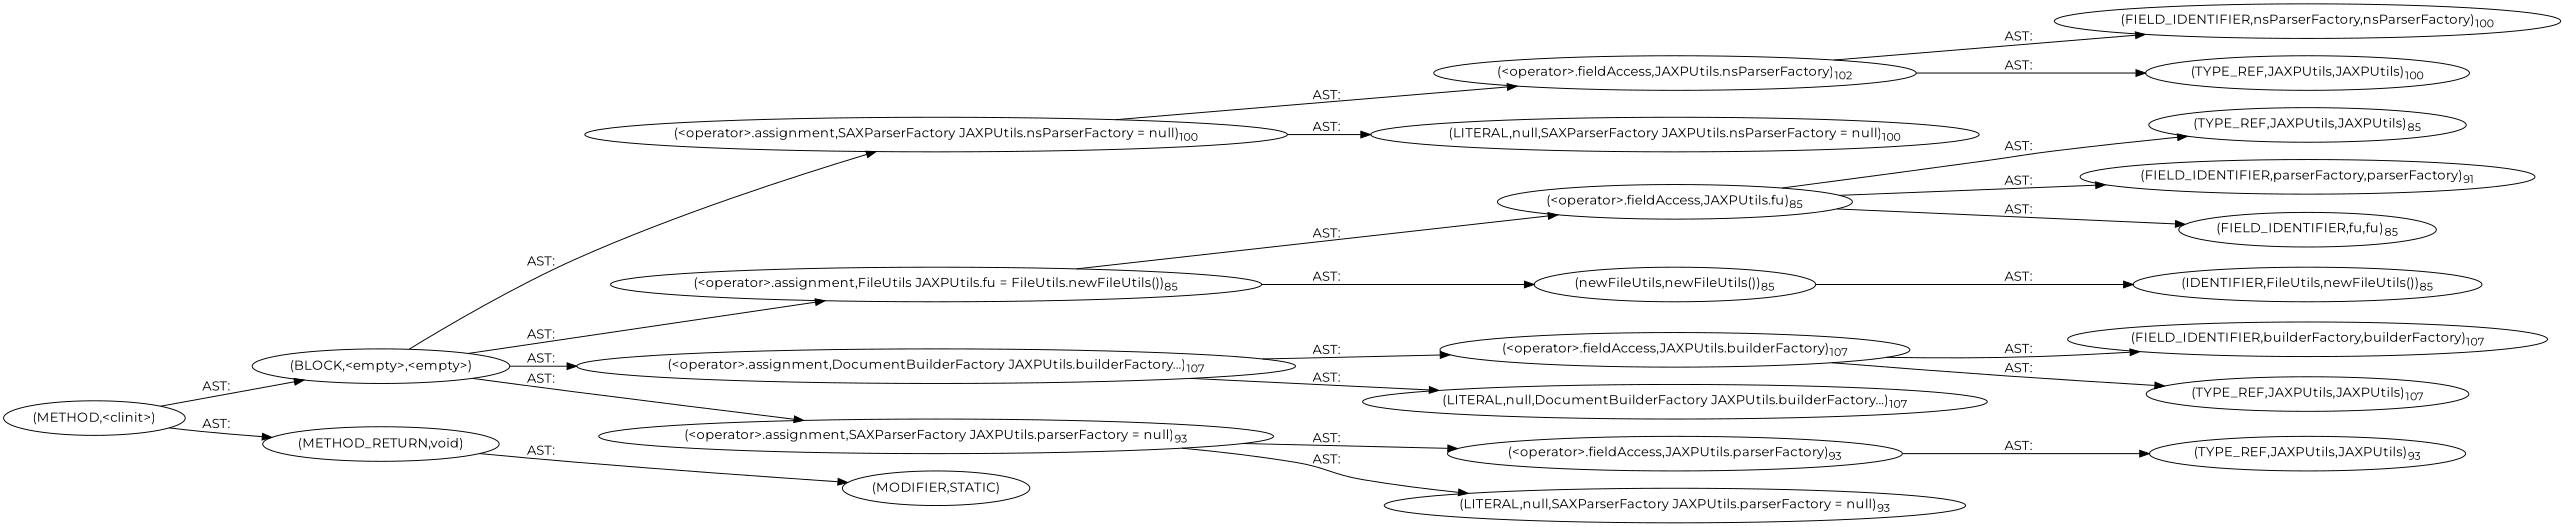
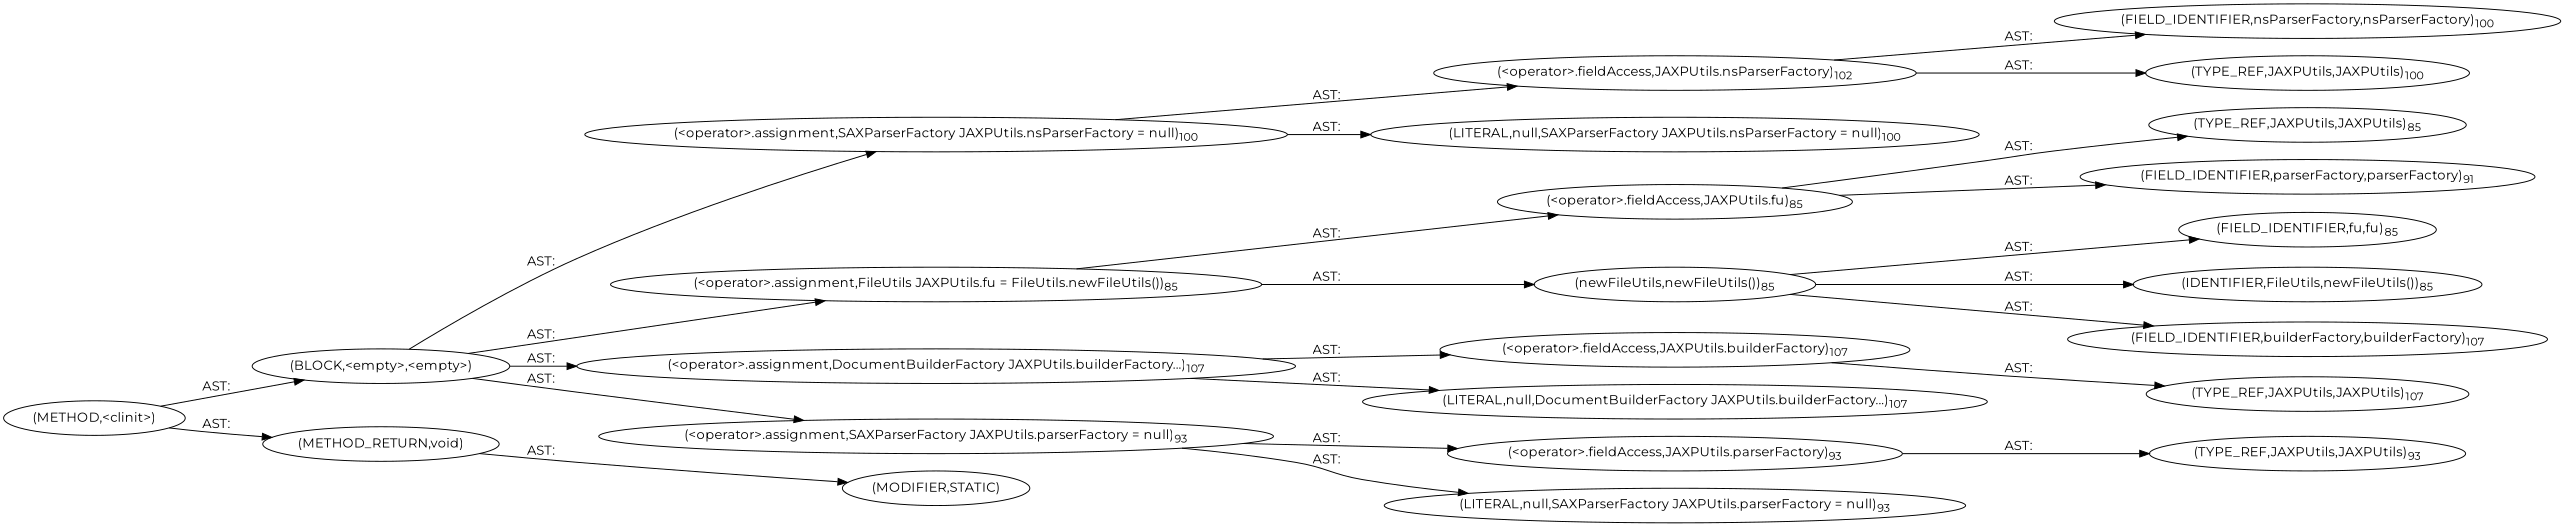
(2006, 216) -> (1990, 257)
(2008, 357) -> (1967, 310)
